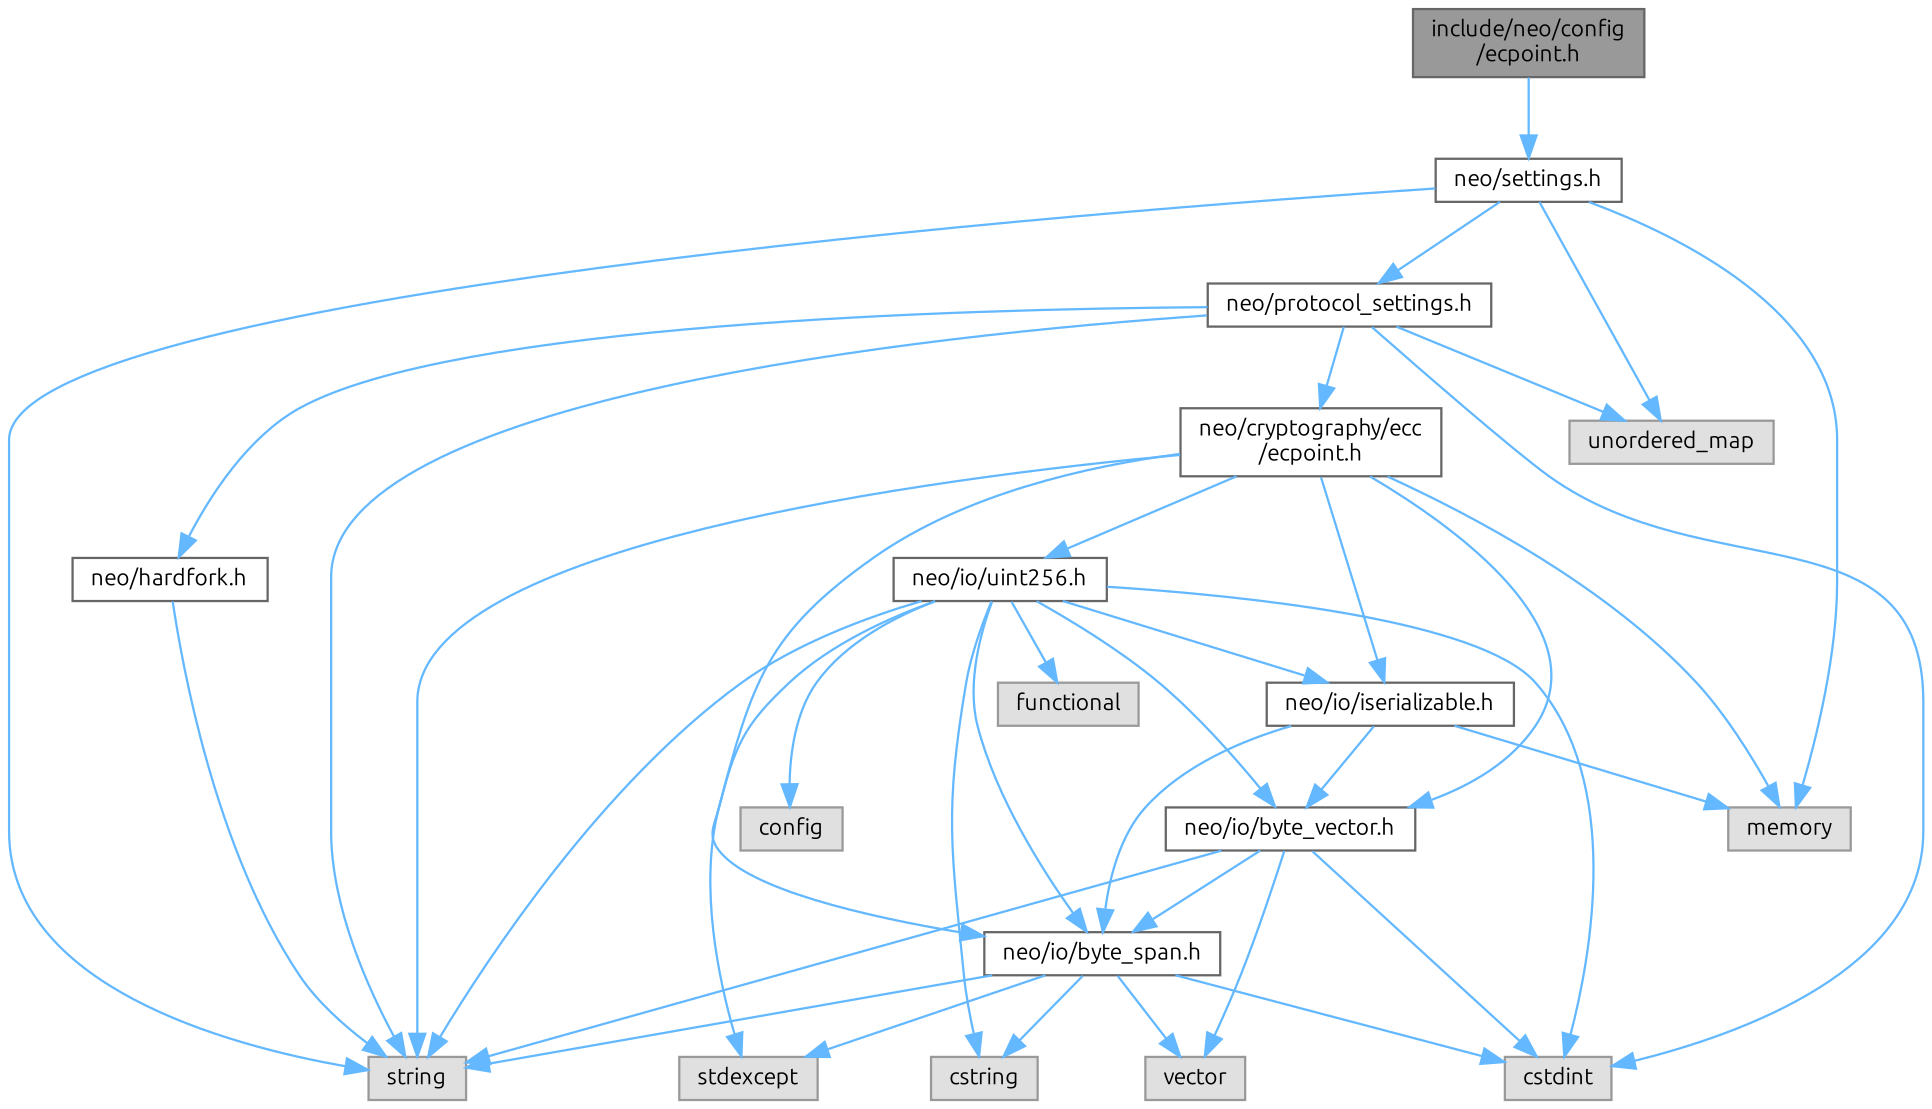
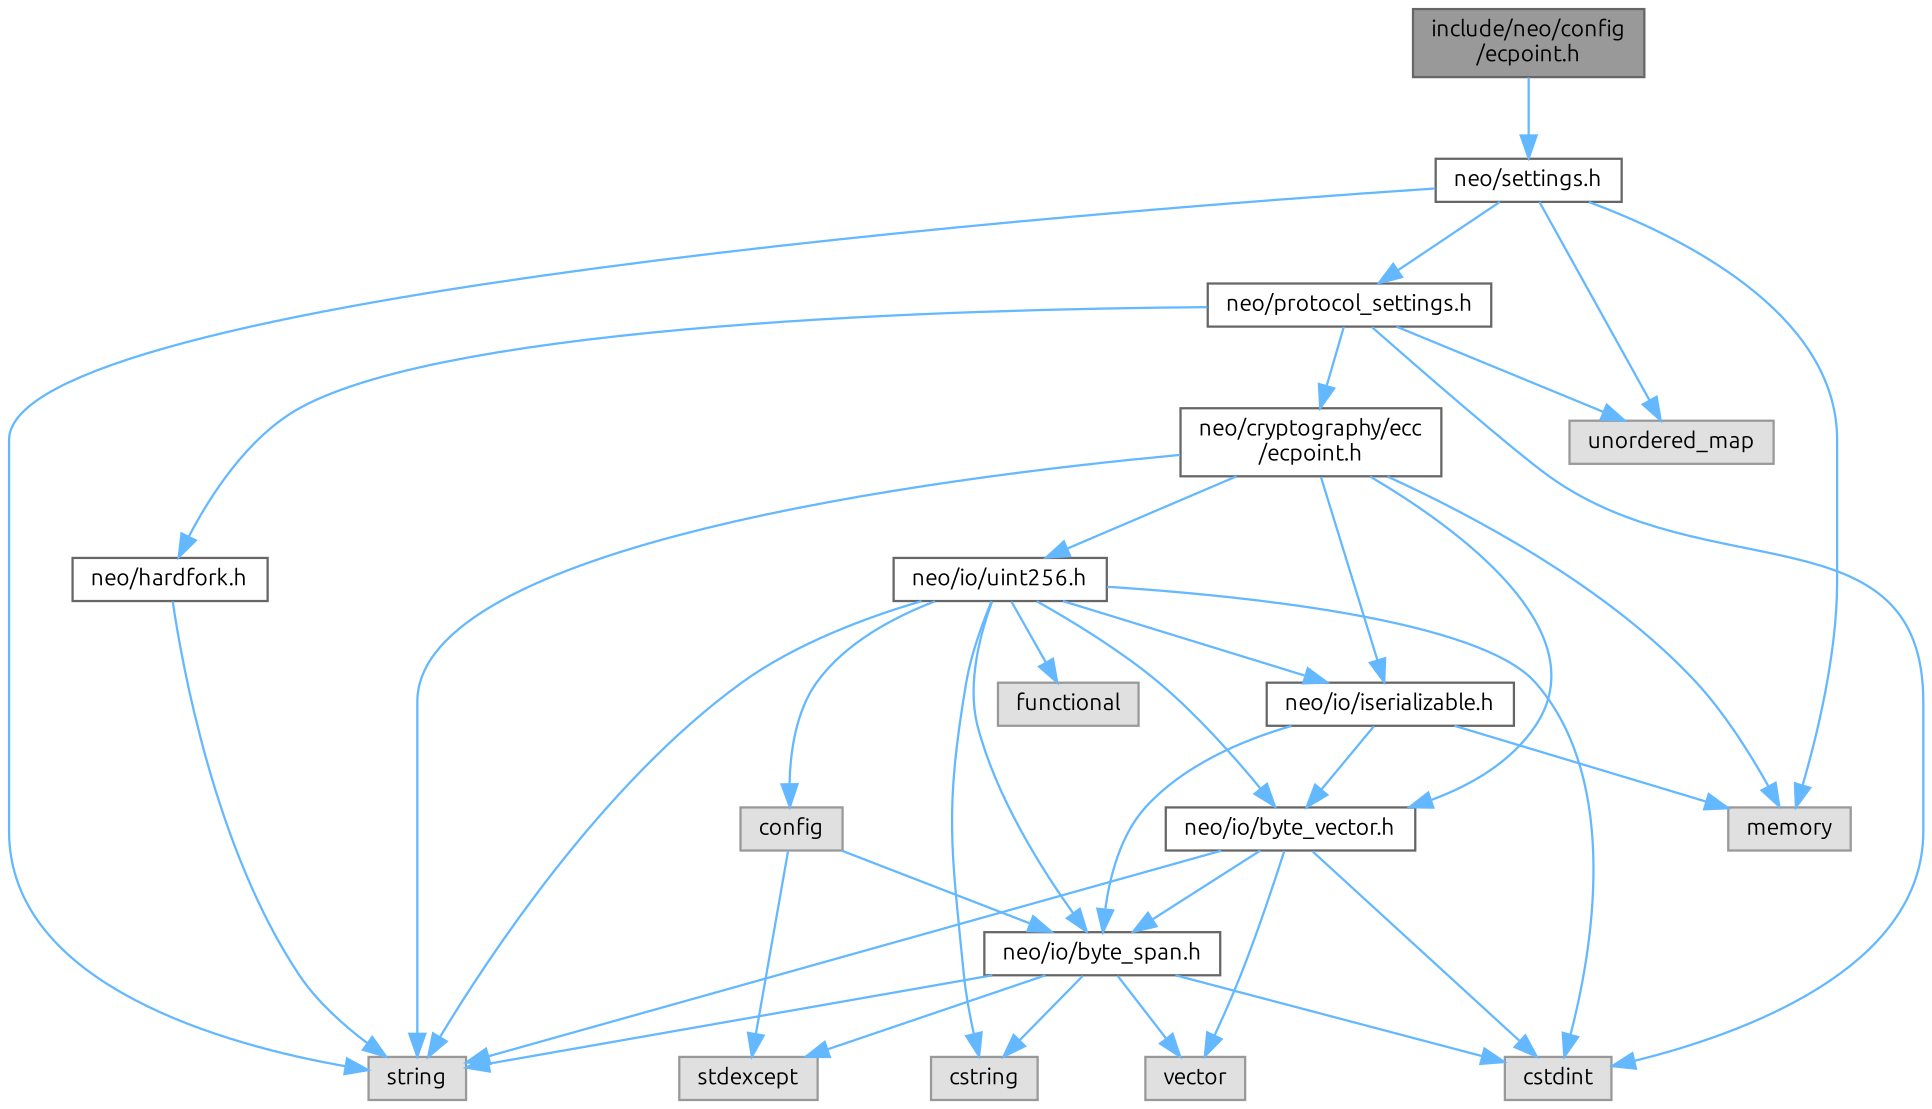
(507, 432) -> none
(787, 636) -> (936, 887)
(764, 708) -> (772, 942)
